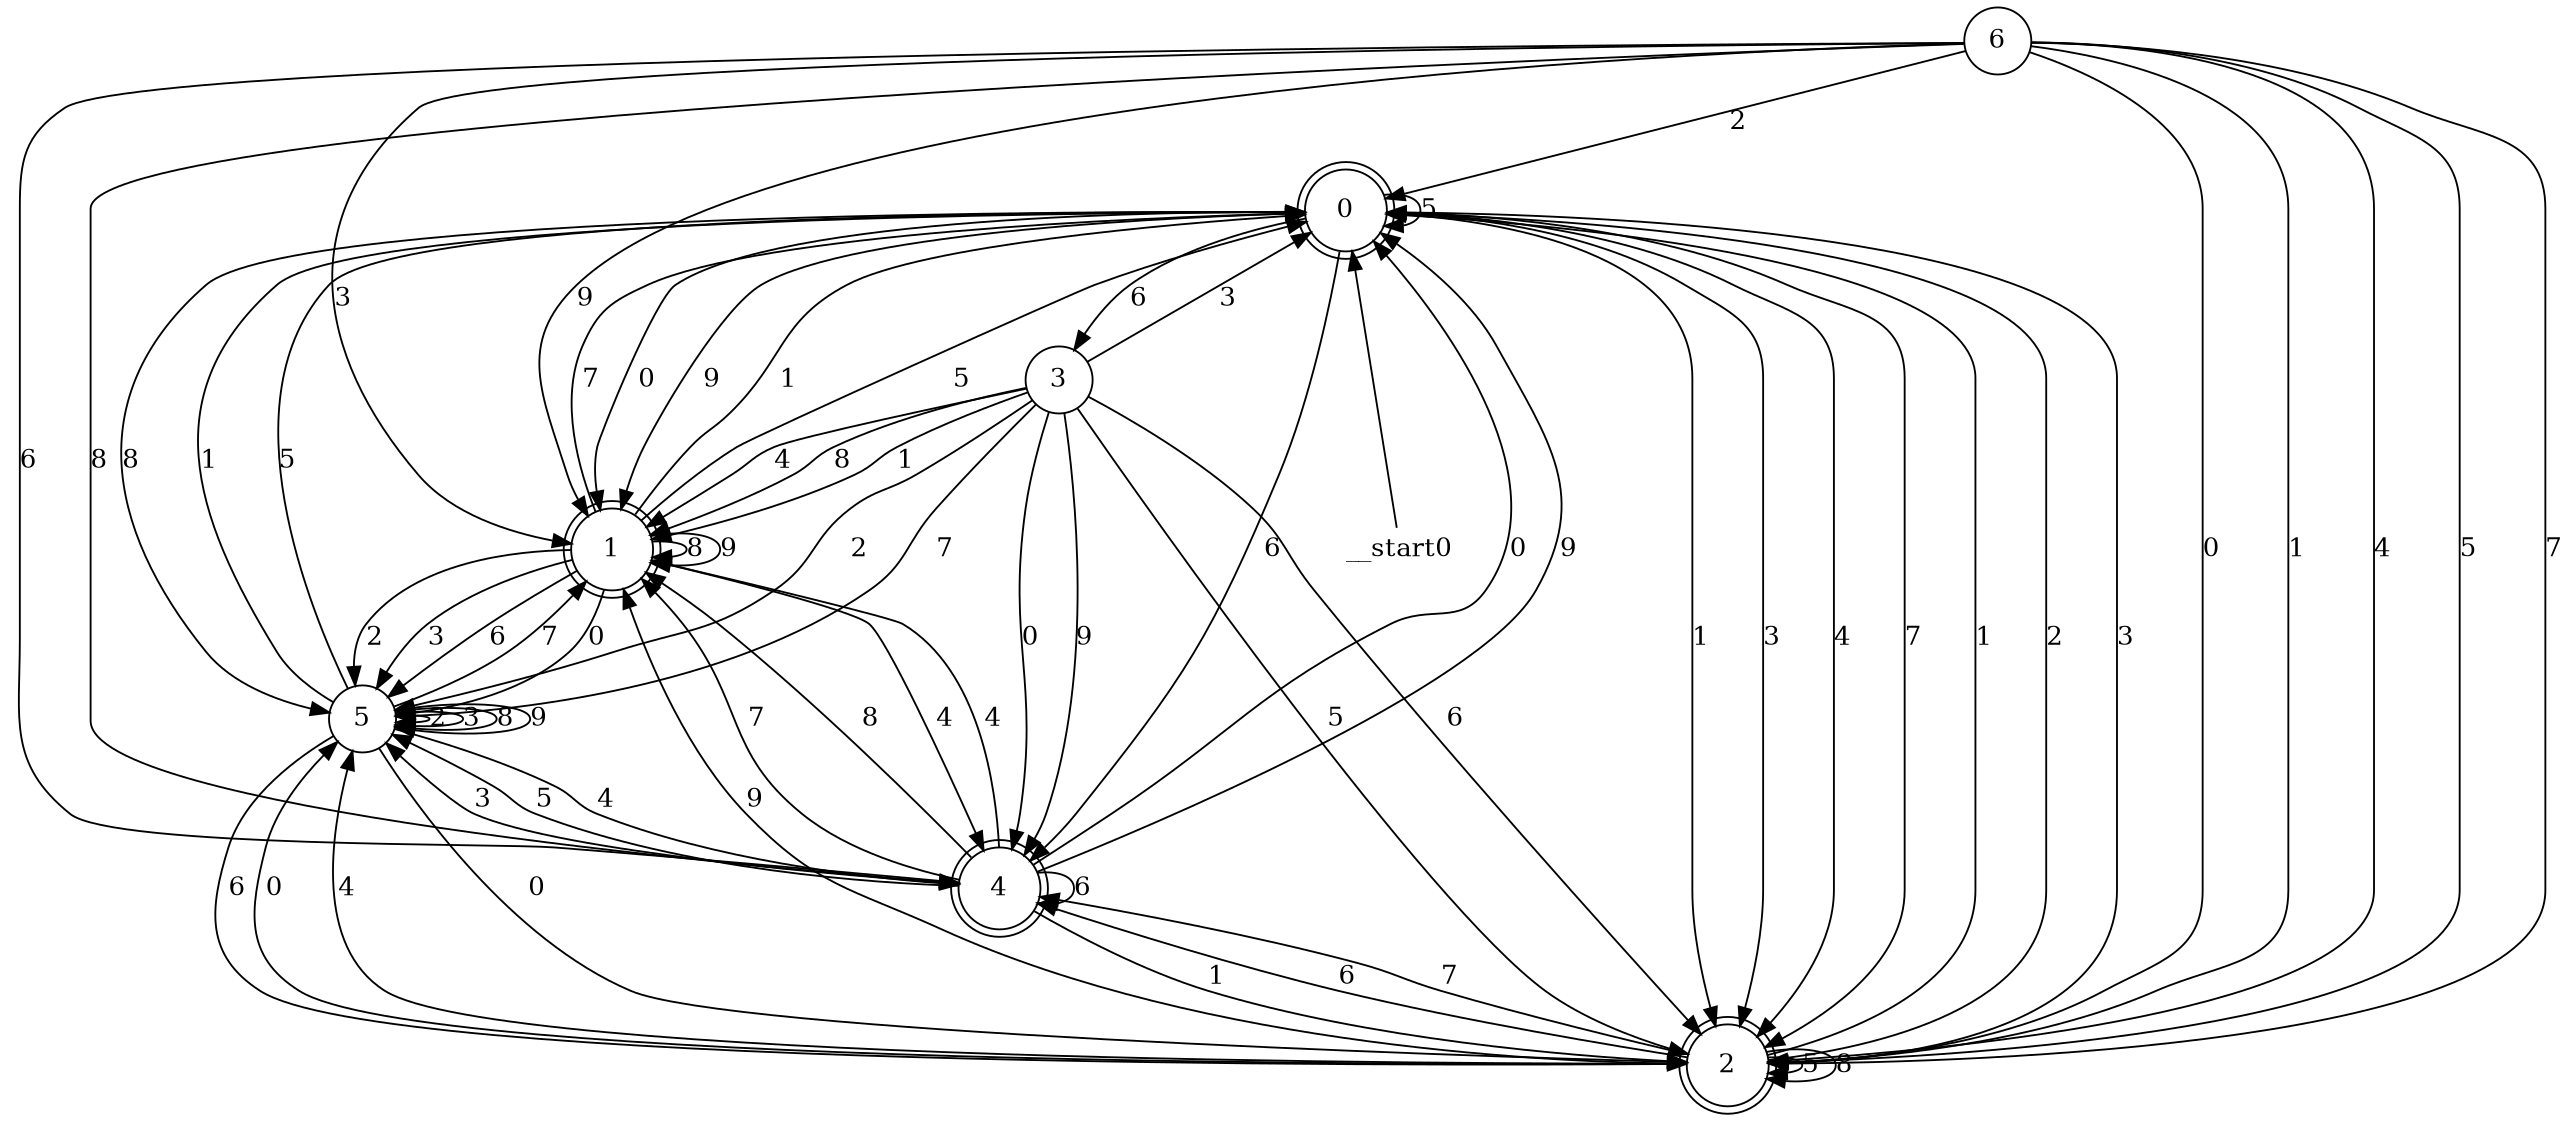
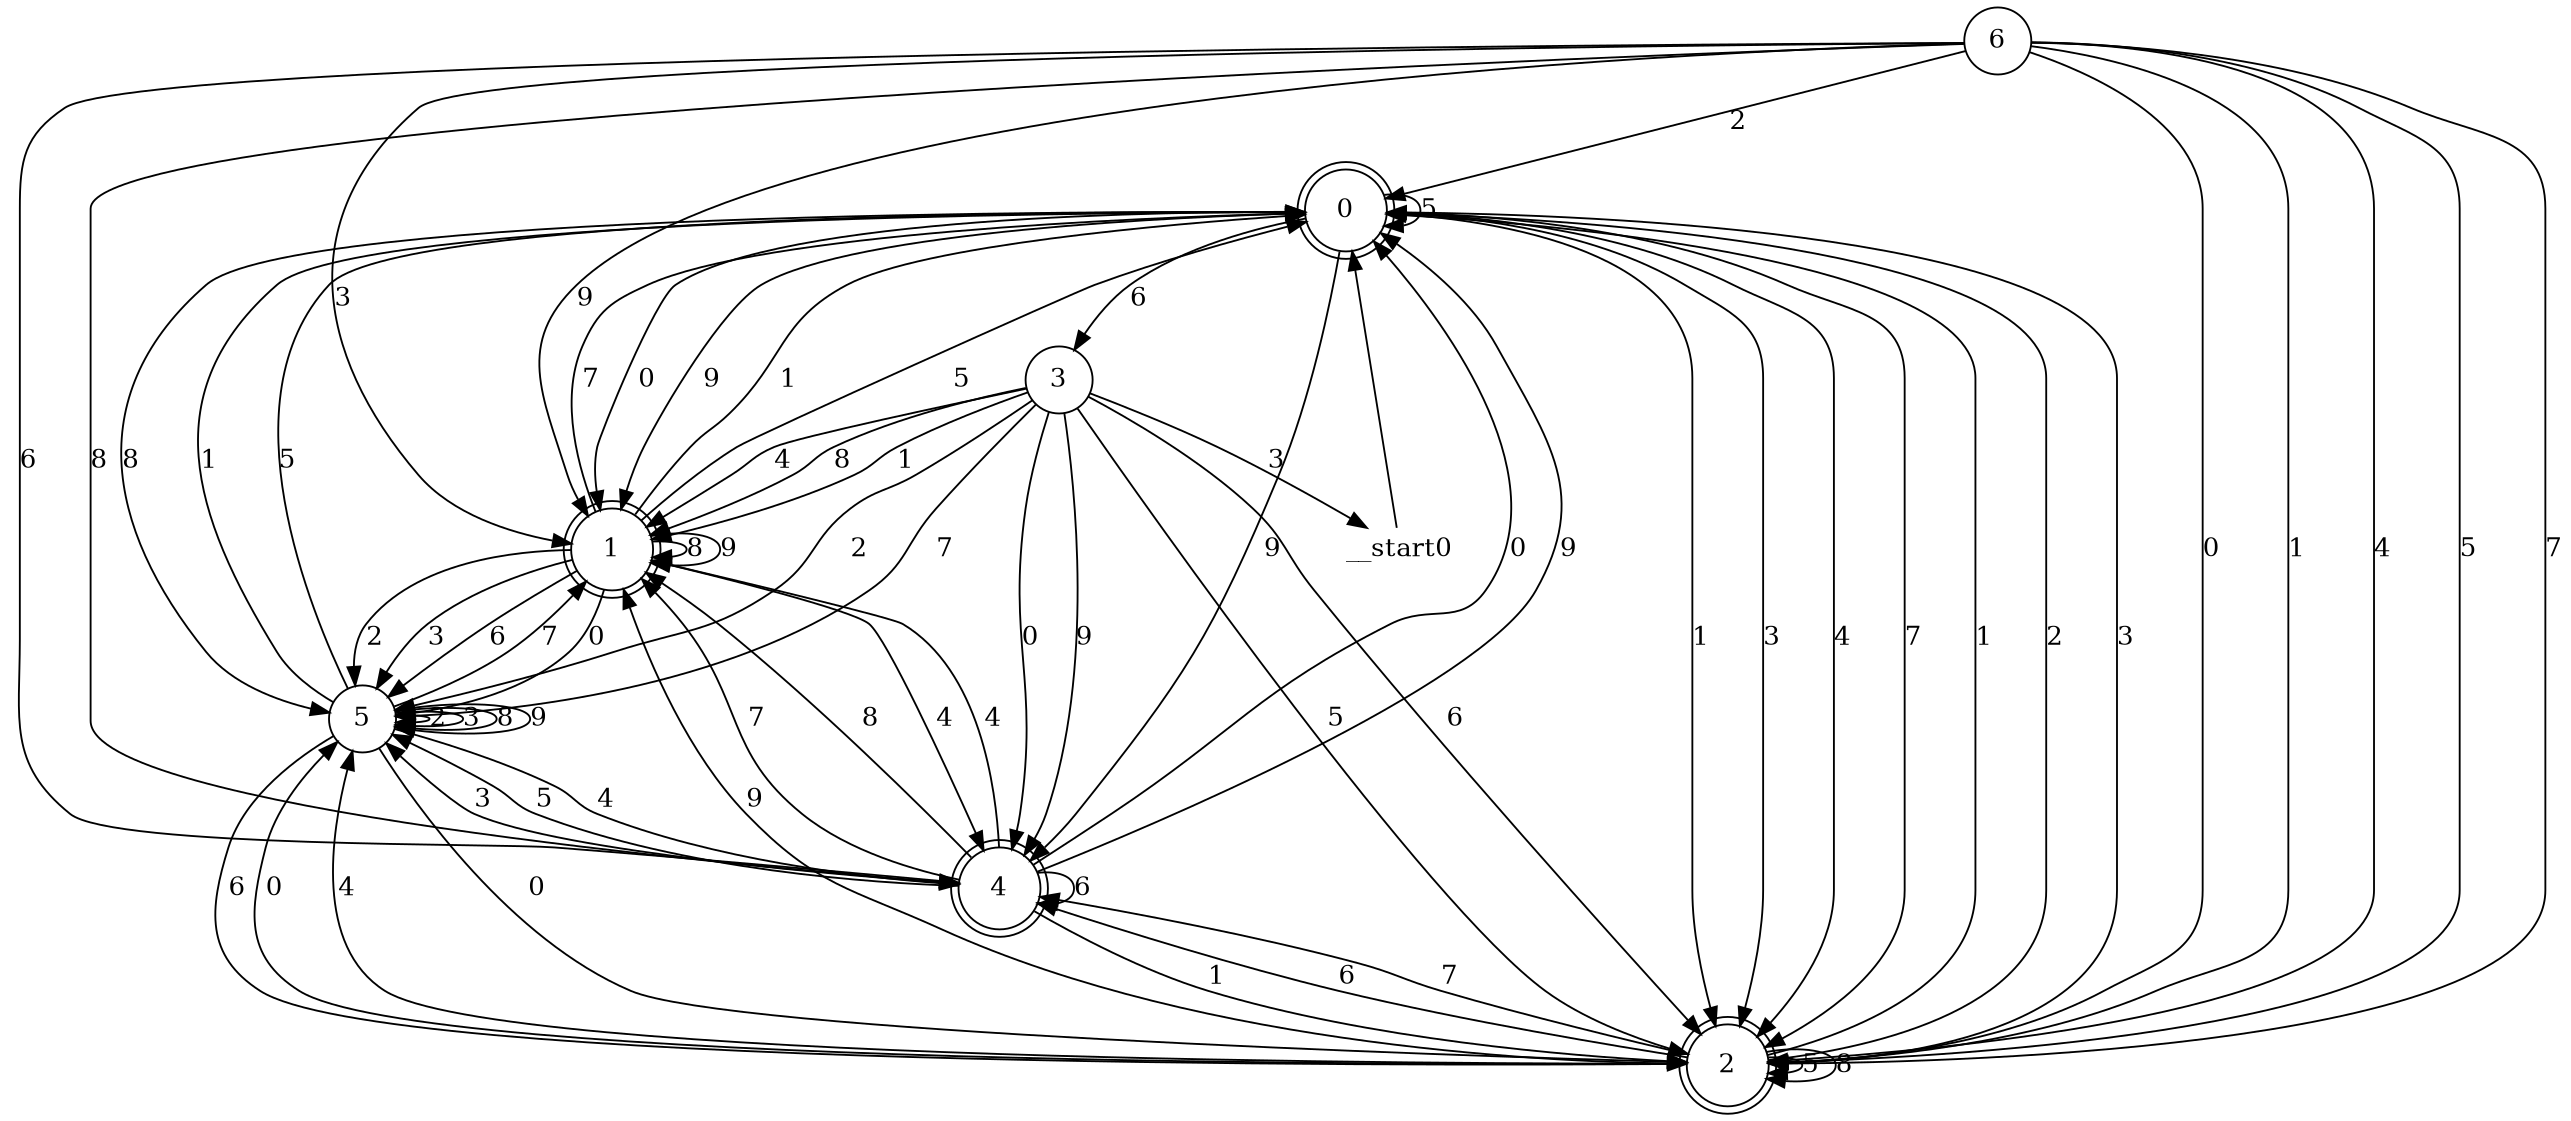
(1191, 302) -> (1223, 450)
(1273, 549) -> (1273, 549)
